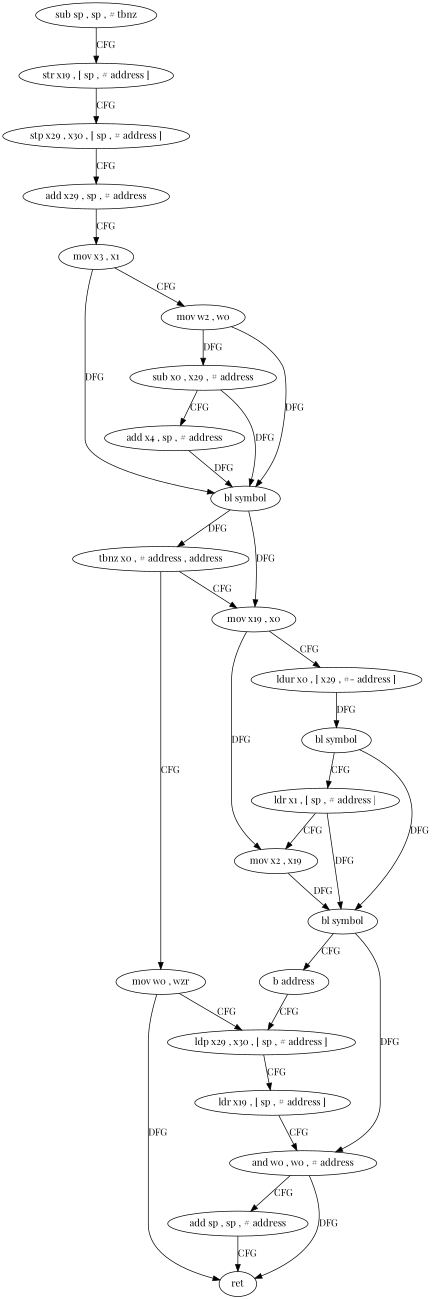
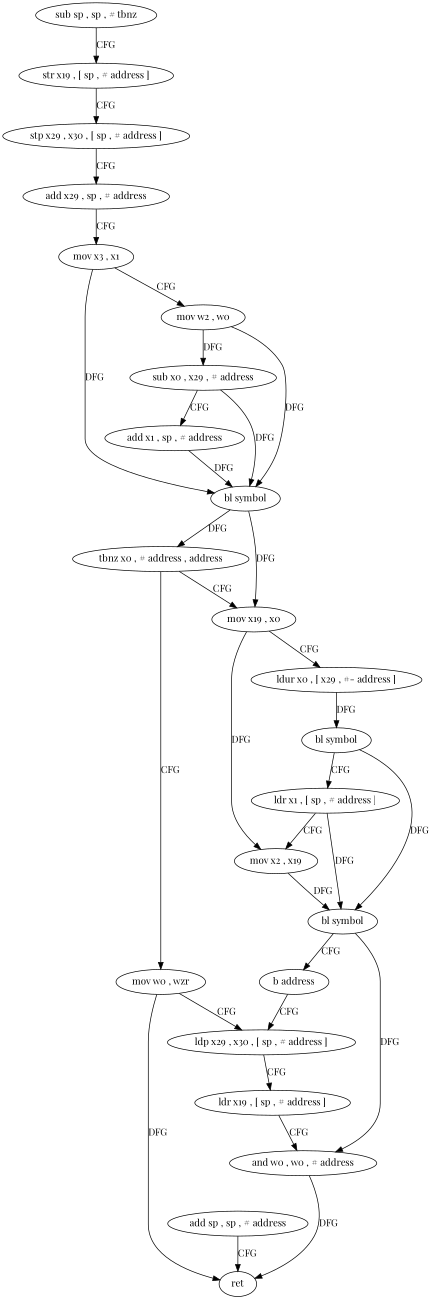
(175, 438) -> (175, 438)
(273, 1191) -> none
